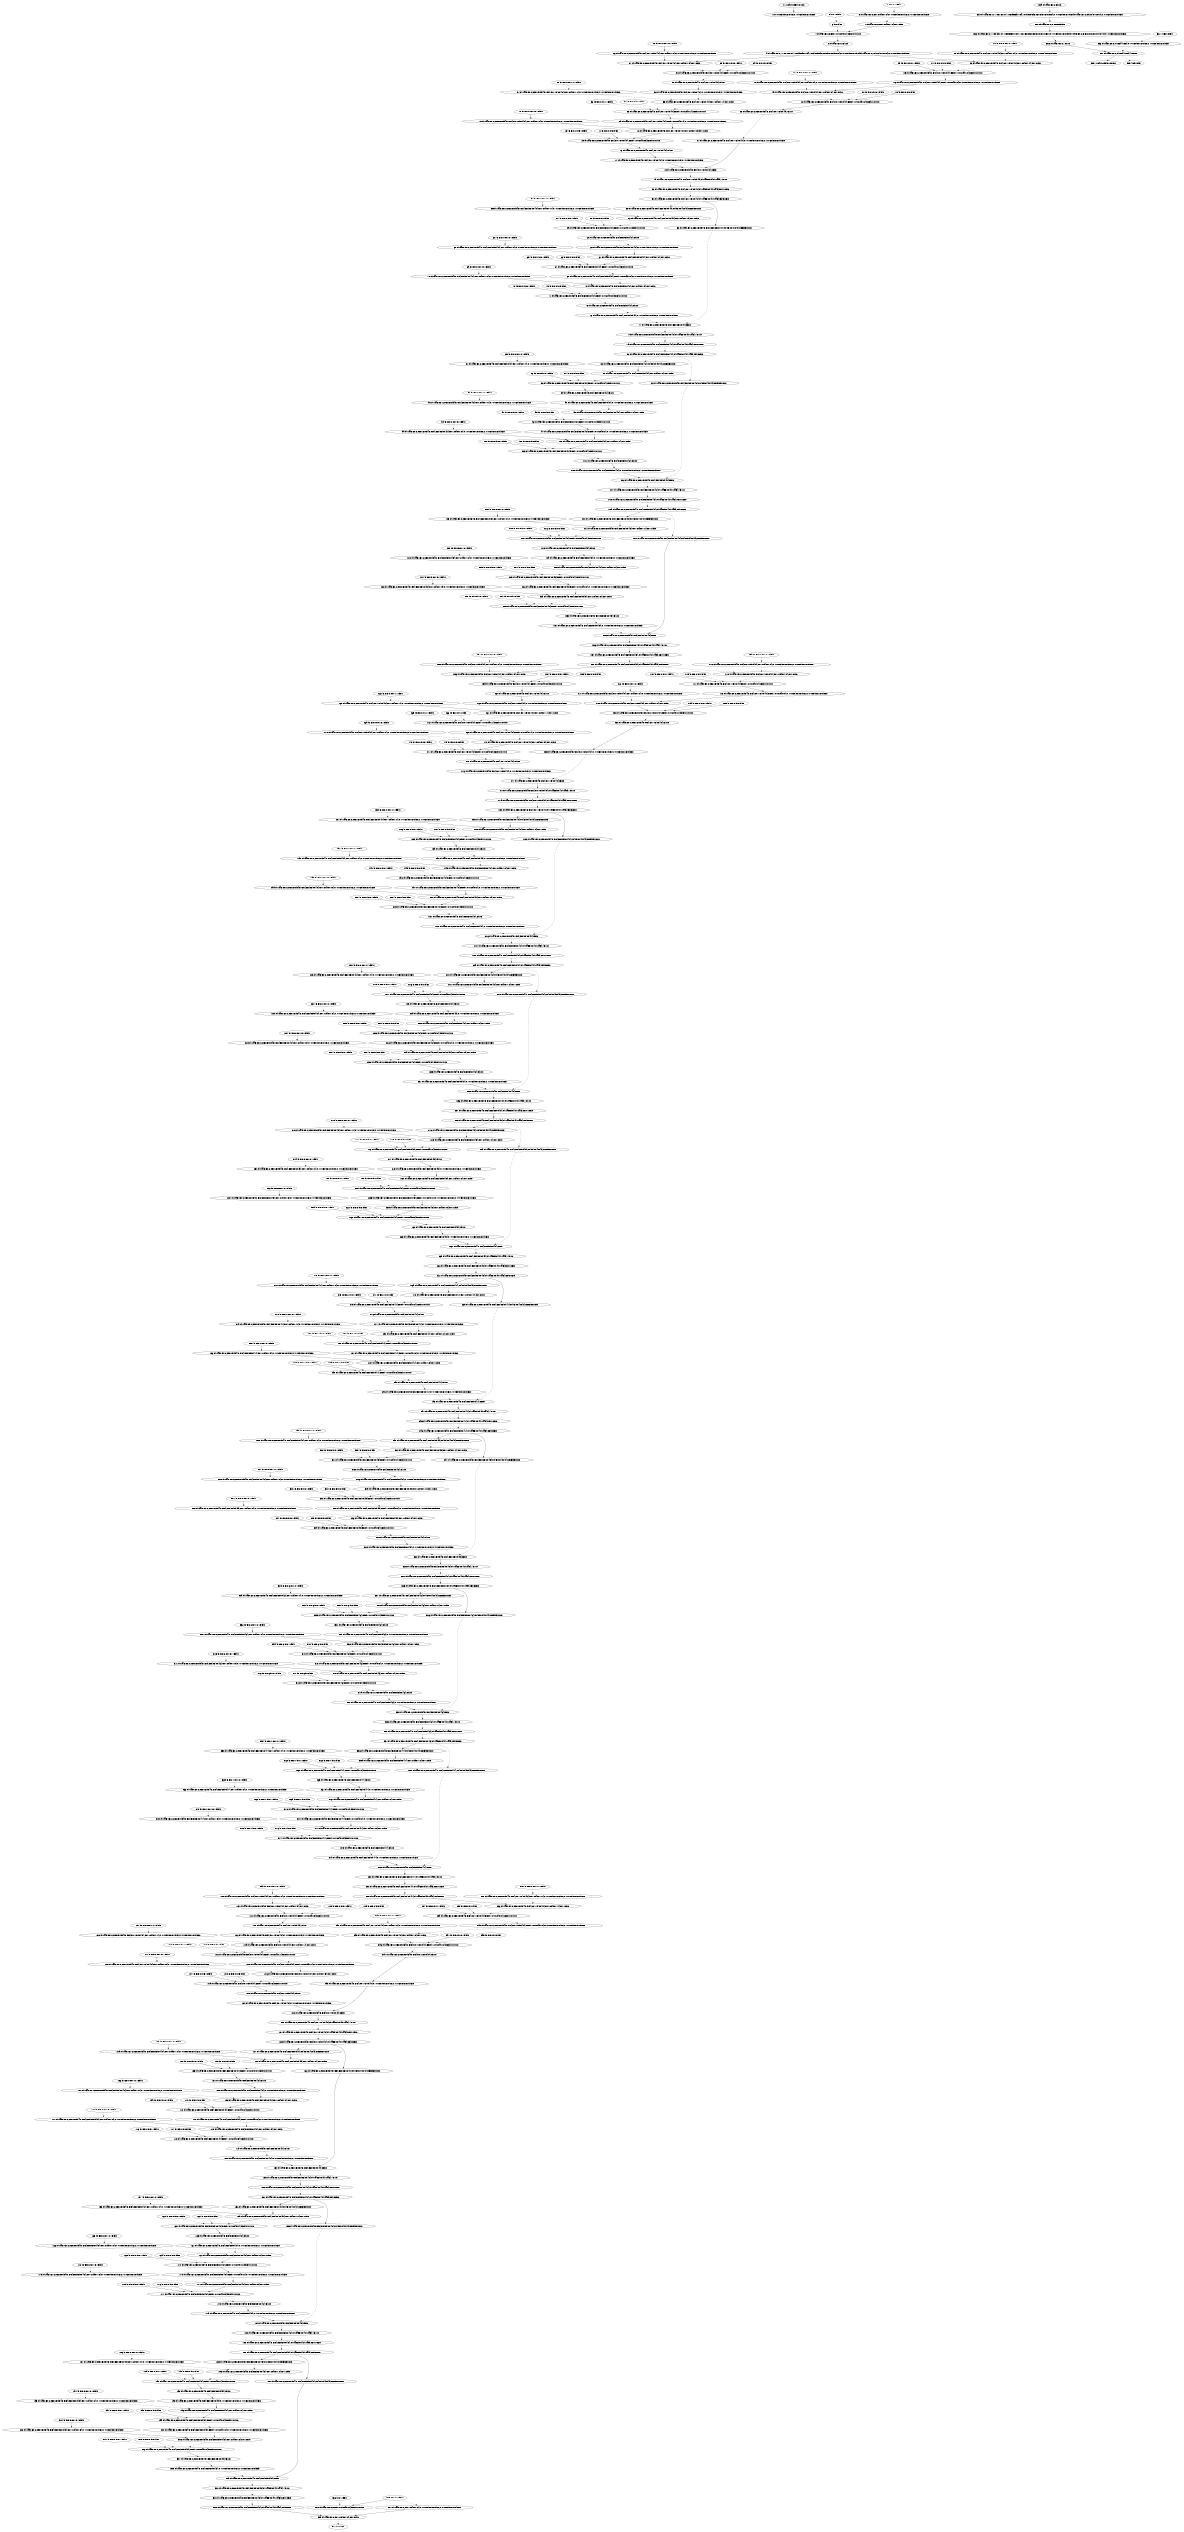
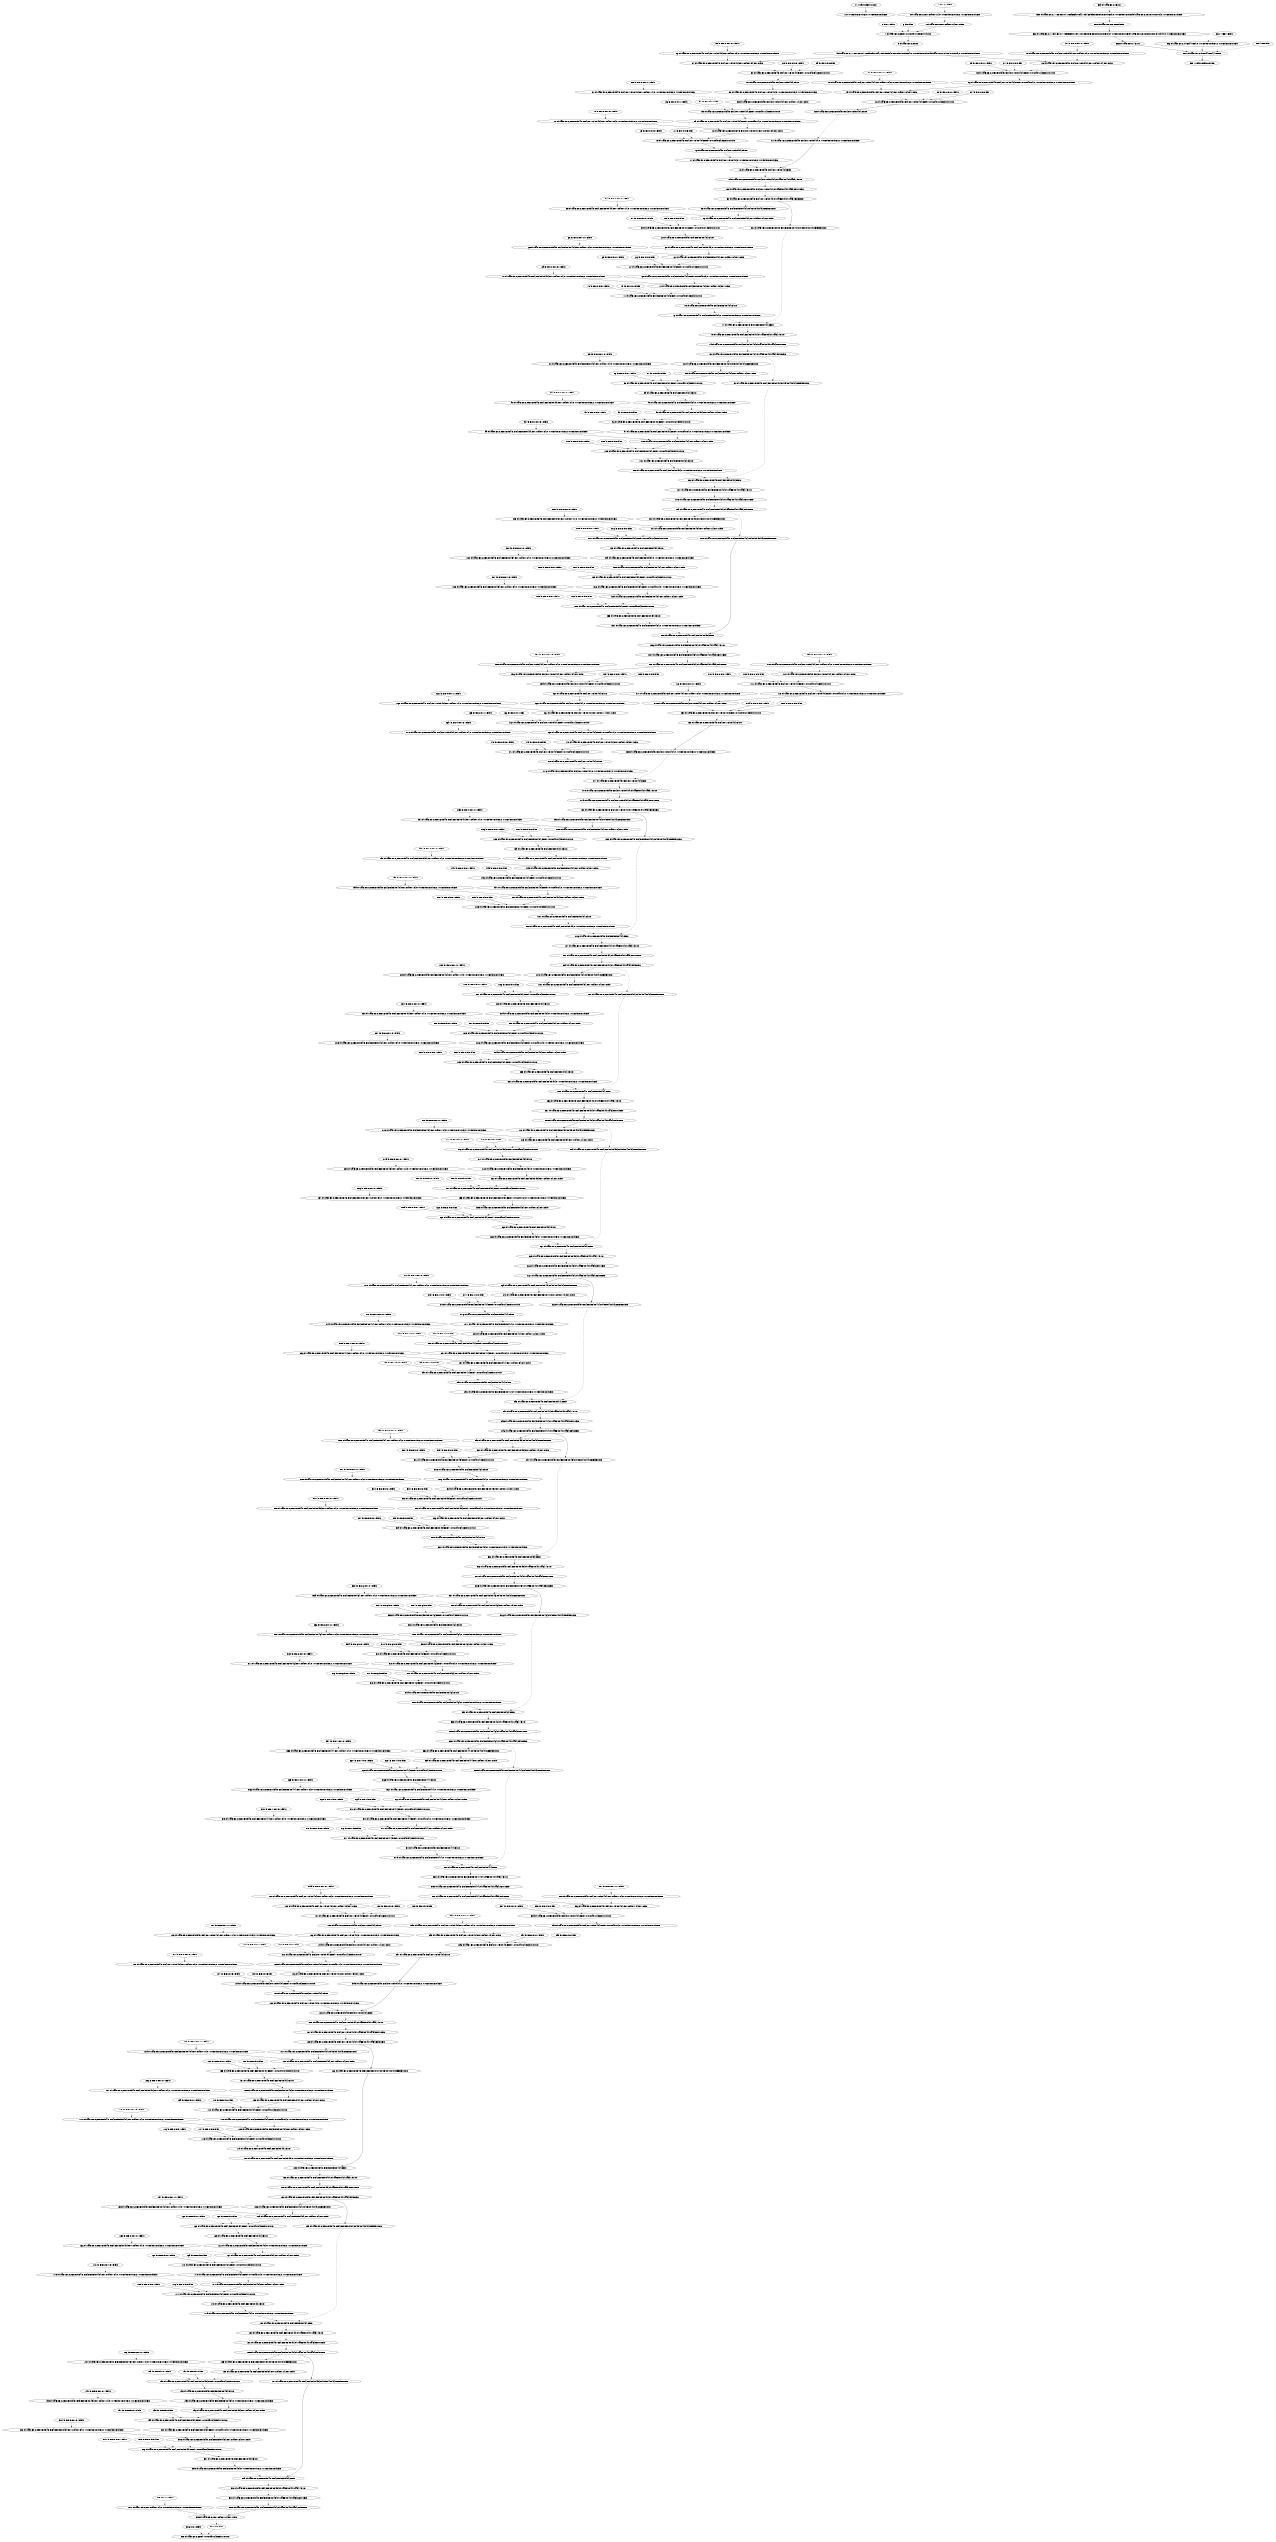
(836, 19) -> (897, 29)
(1126, 58) -> (1236, 49)
(370, 2502) -> (211, 2531)
